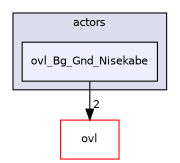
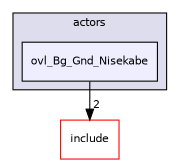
(90, 140) -> (90, 140)
